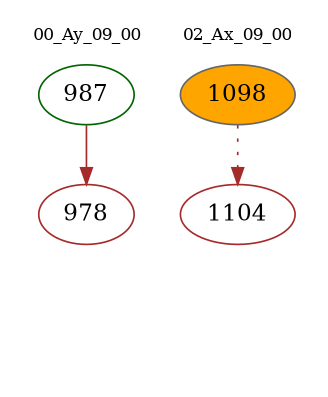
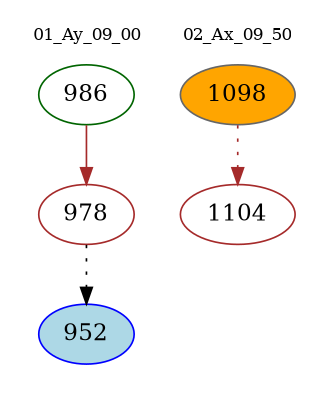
(87, 36) -> (87, 36)
(238, 36) -> (238, 36)
(86, 95) -> (86, 95)
none -> (86, 334)
